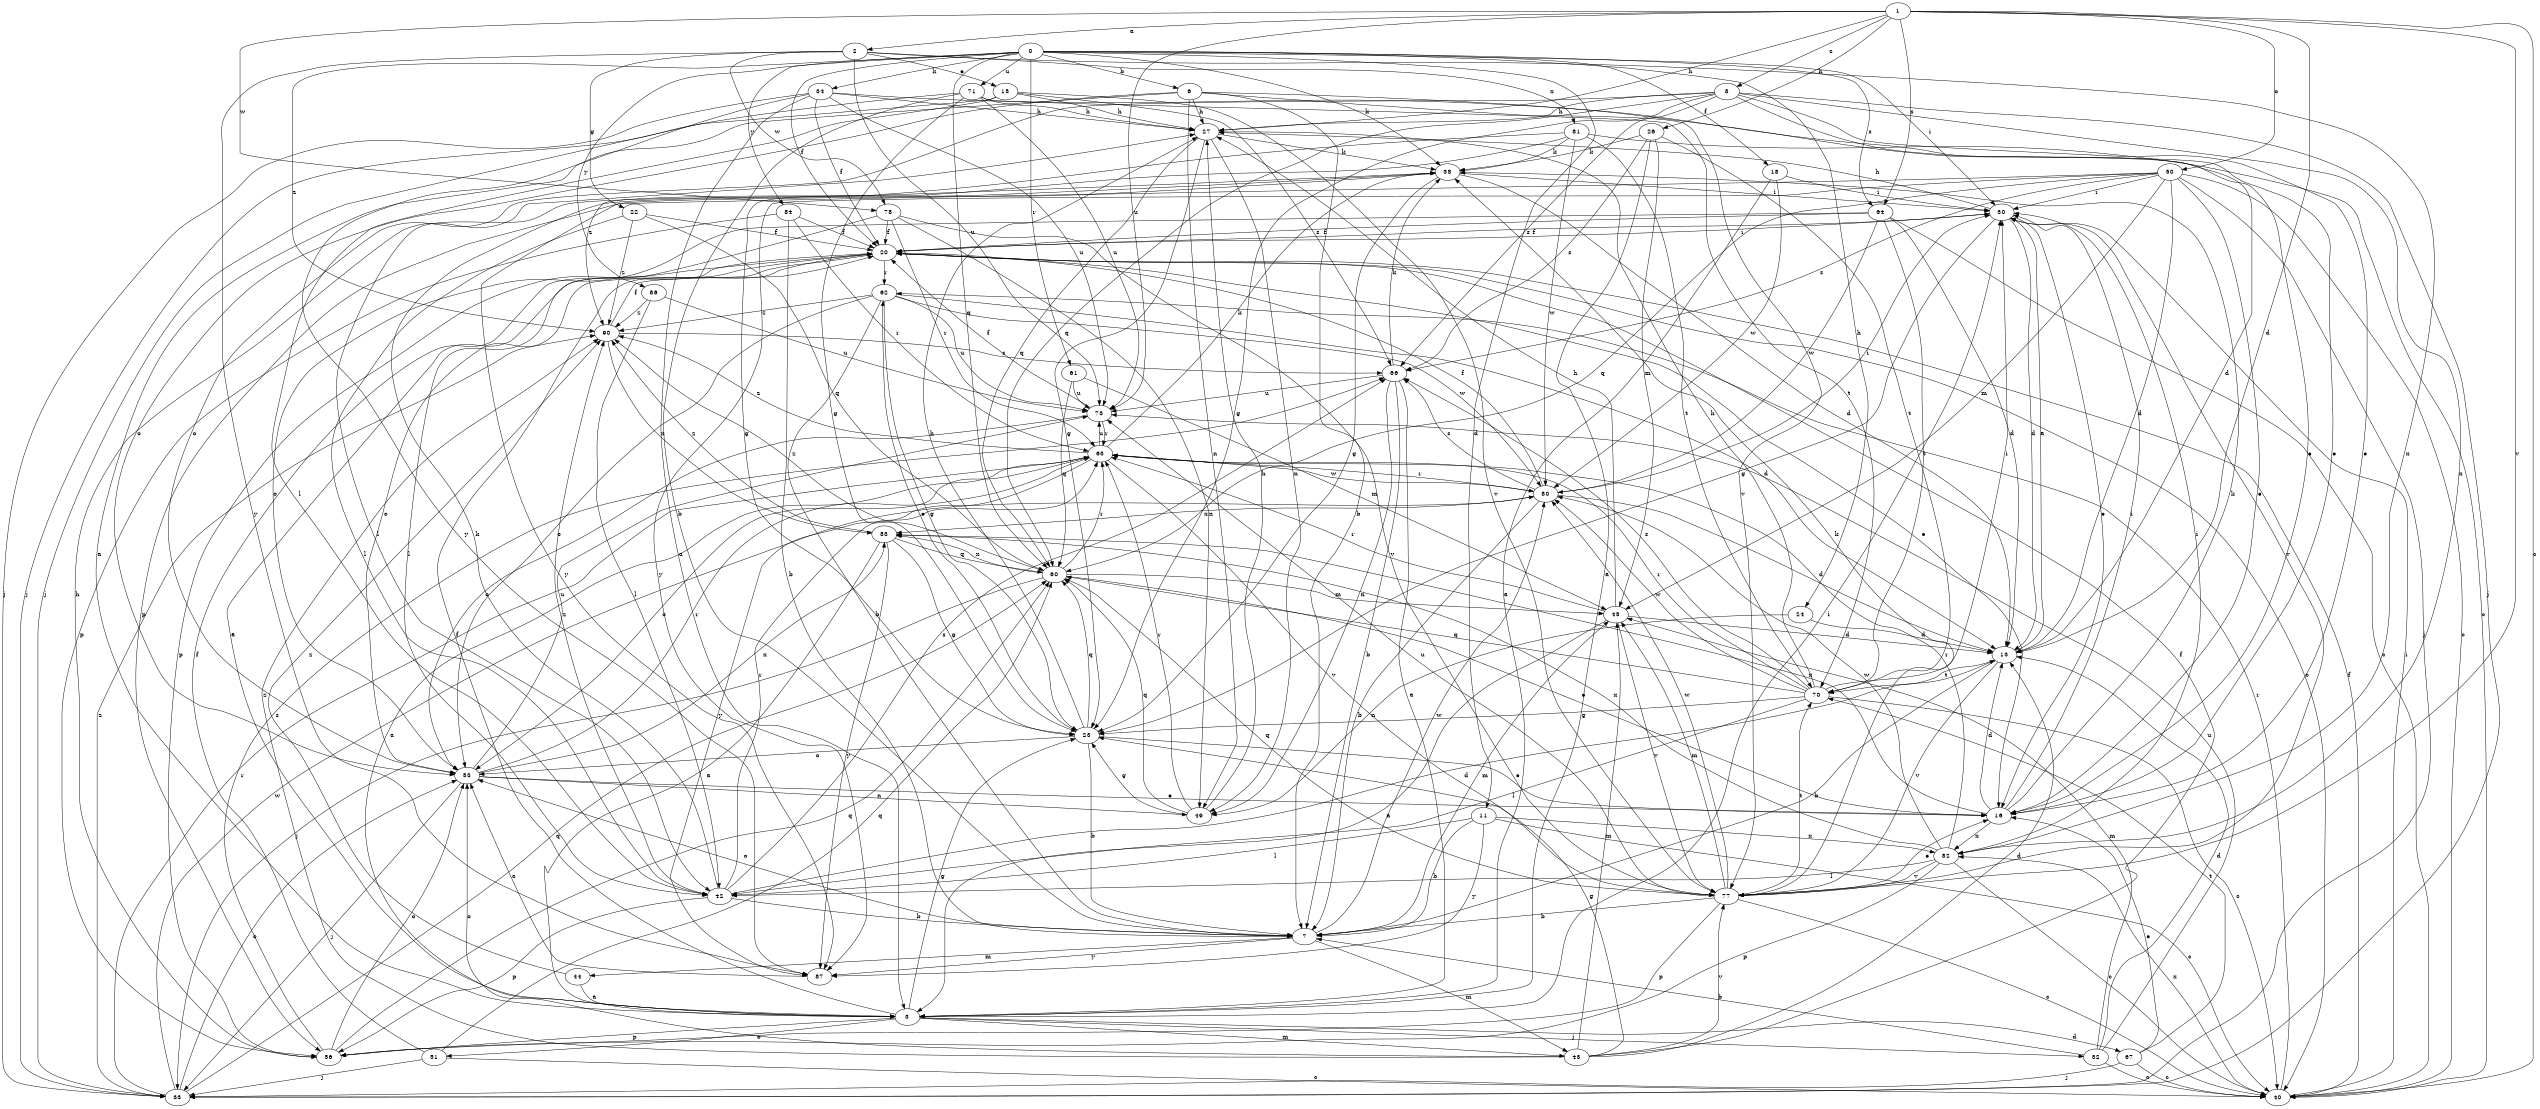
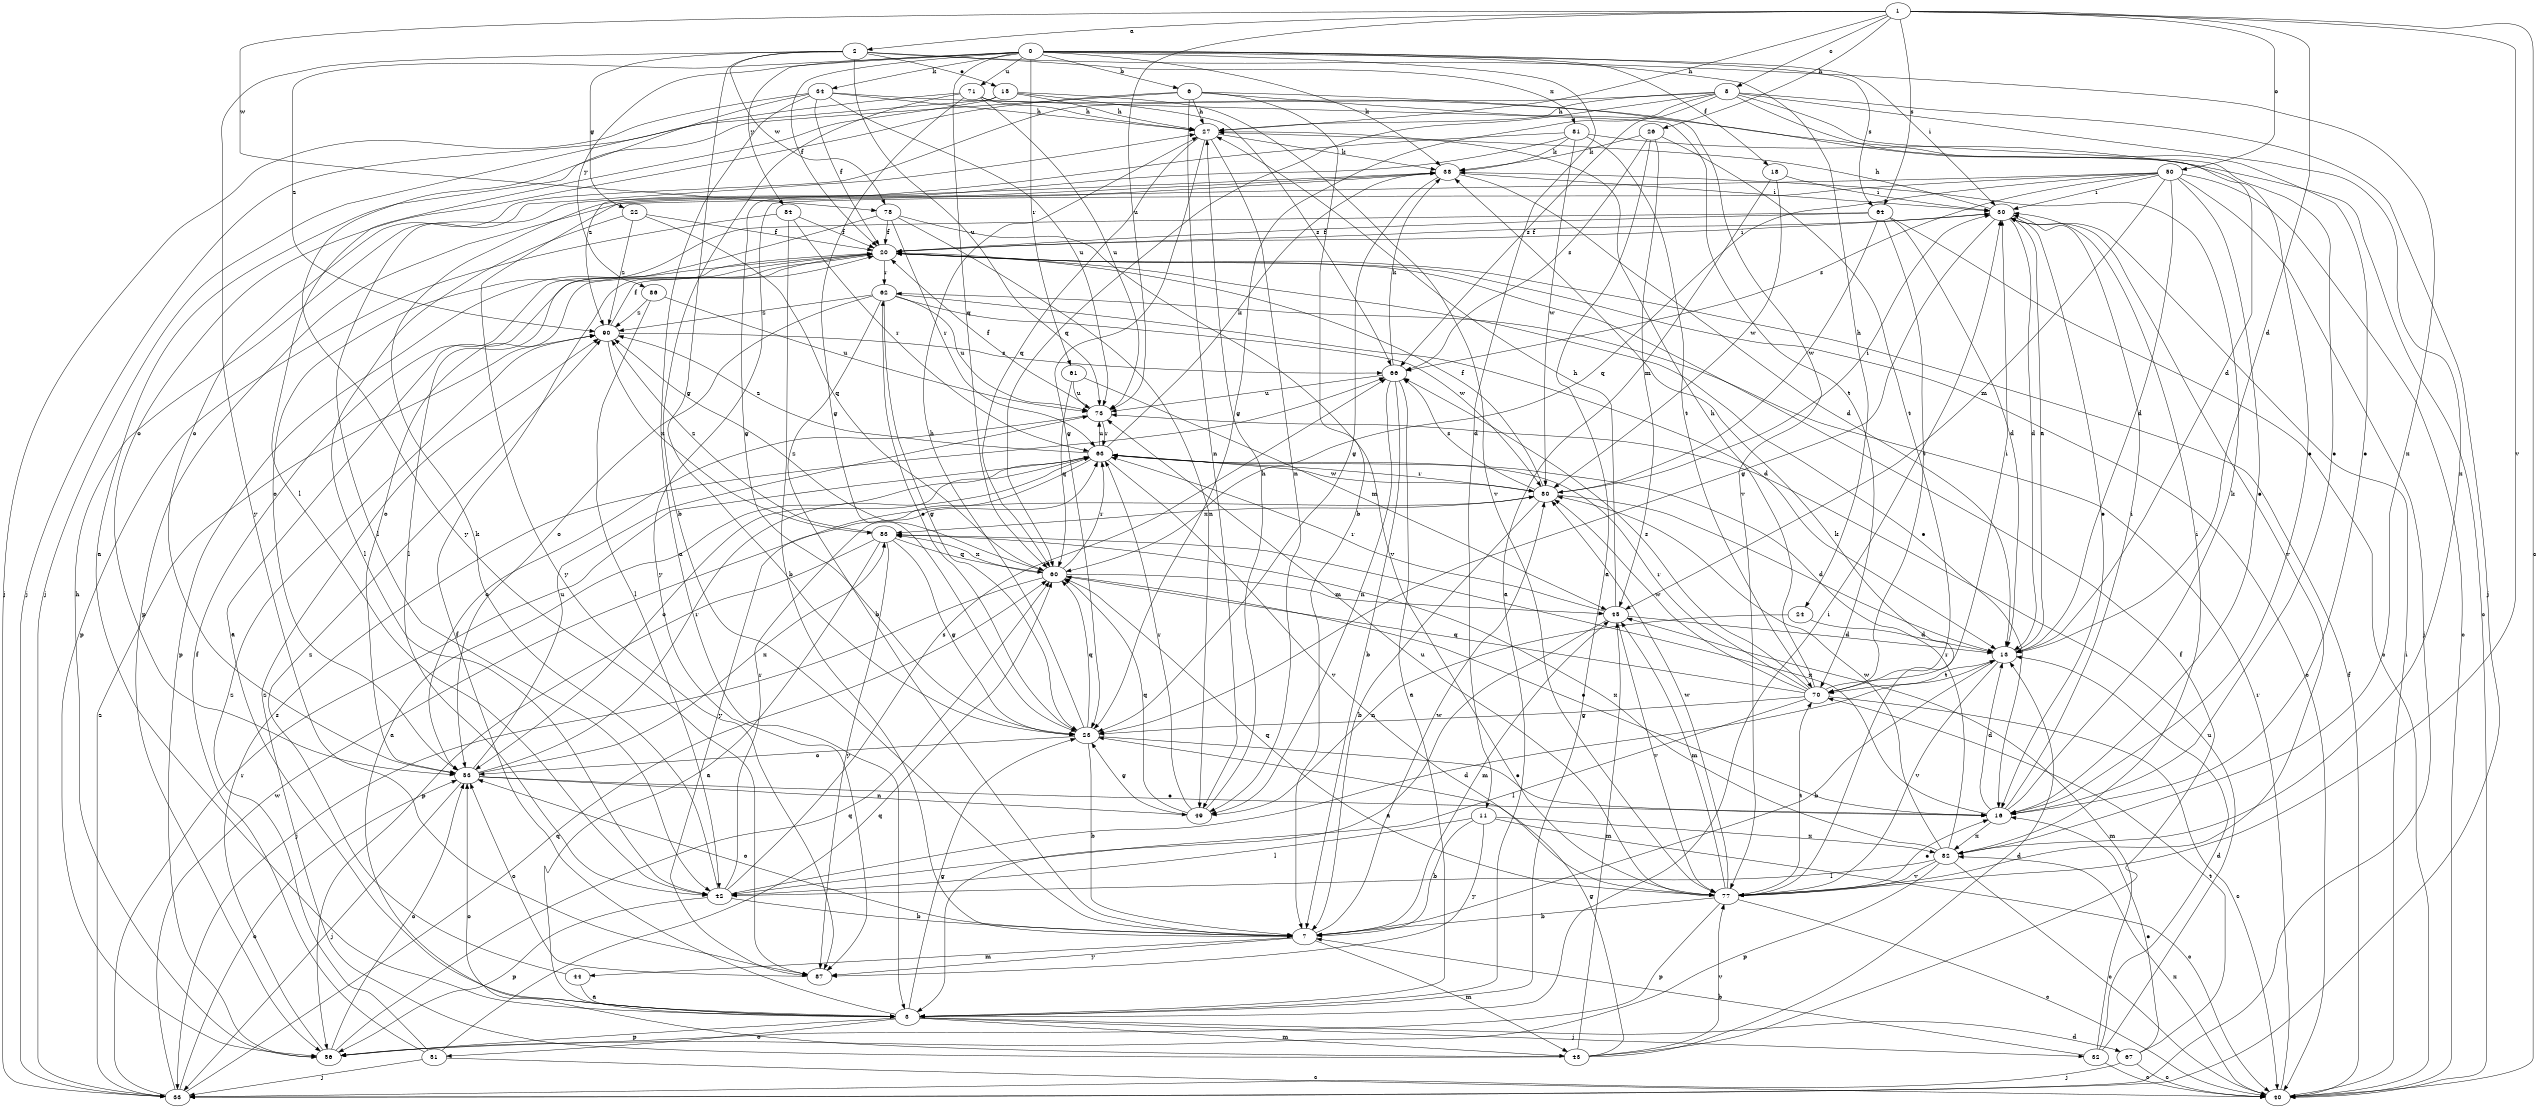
none -> (669, 424)
(567, 641) -> (239, 654)
none -> (508, 716)
